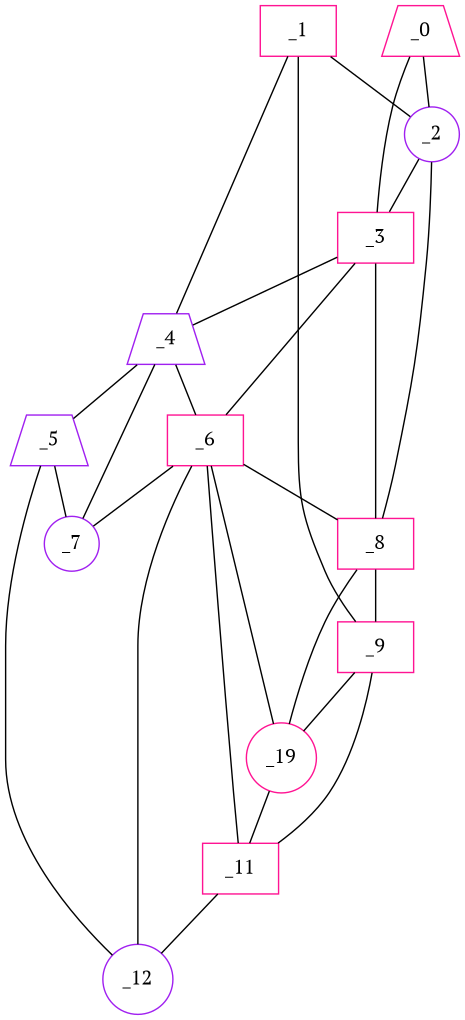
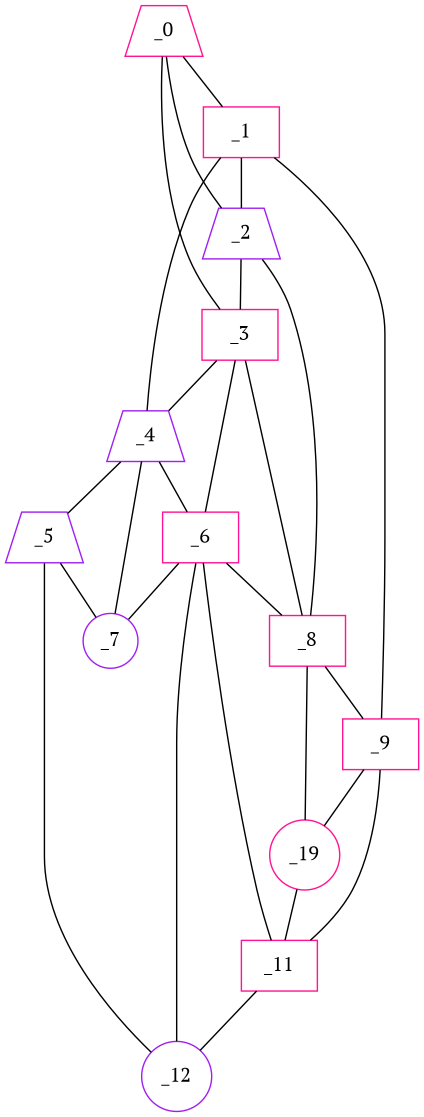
none -> (203, 82)
(432, 134) -> (241, 234)
(242, 595) -> none
